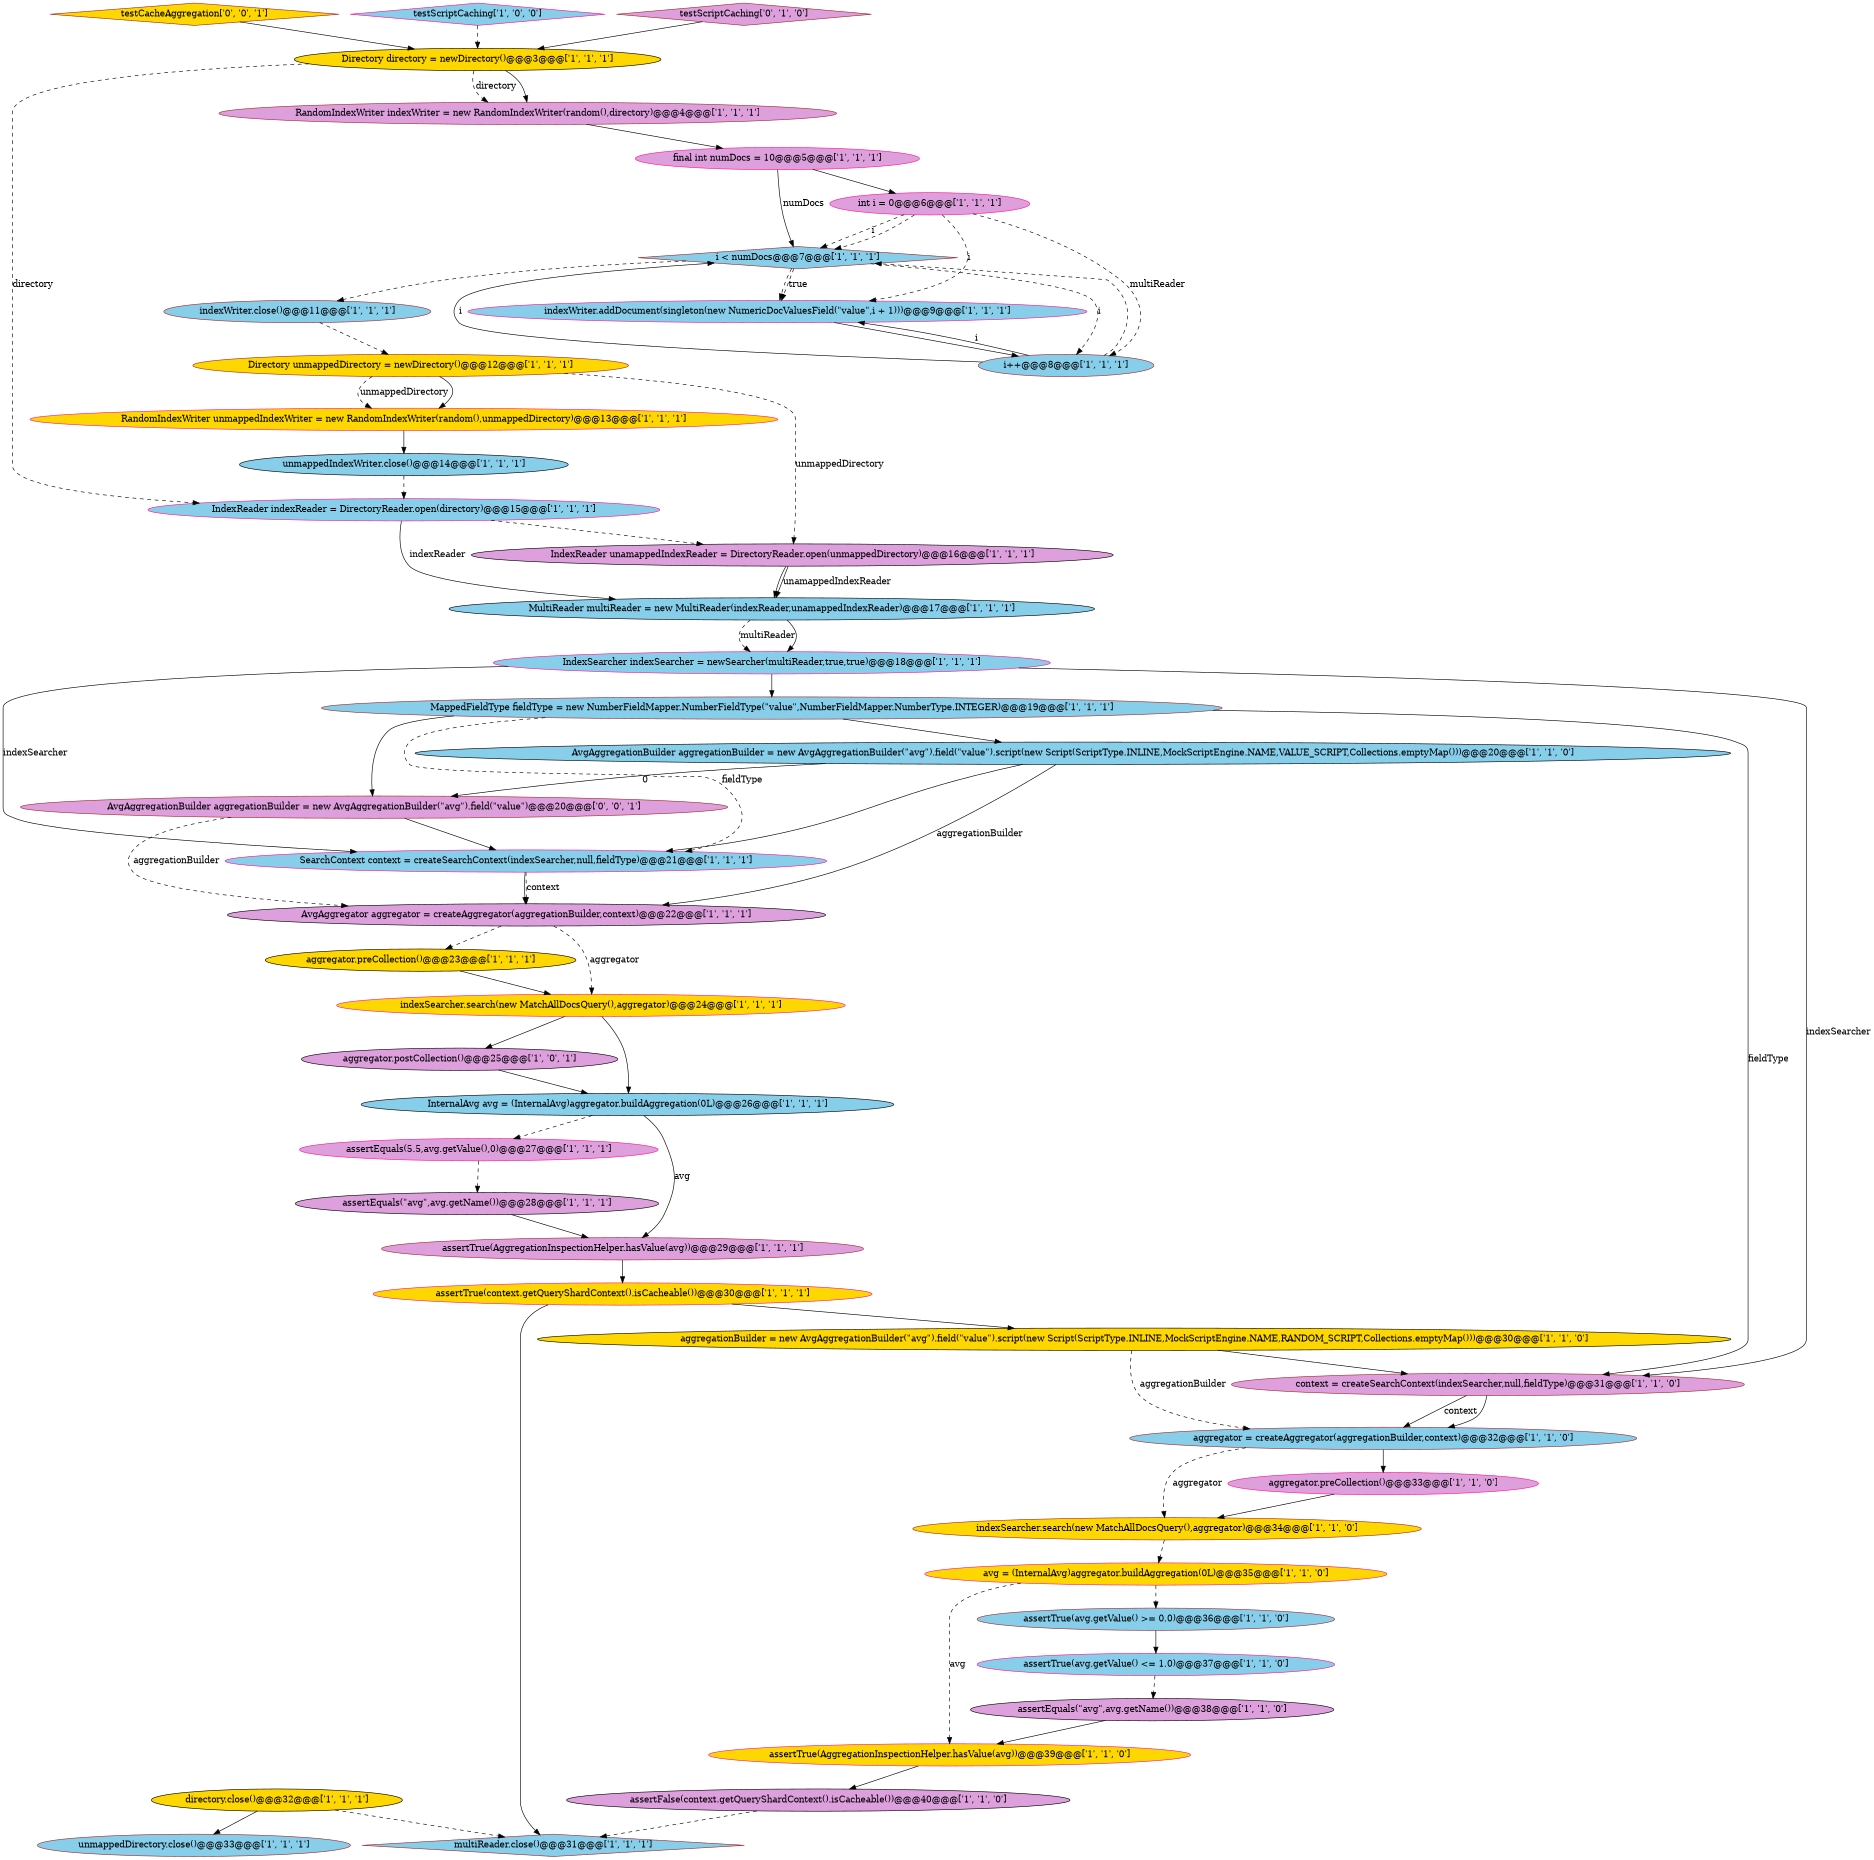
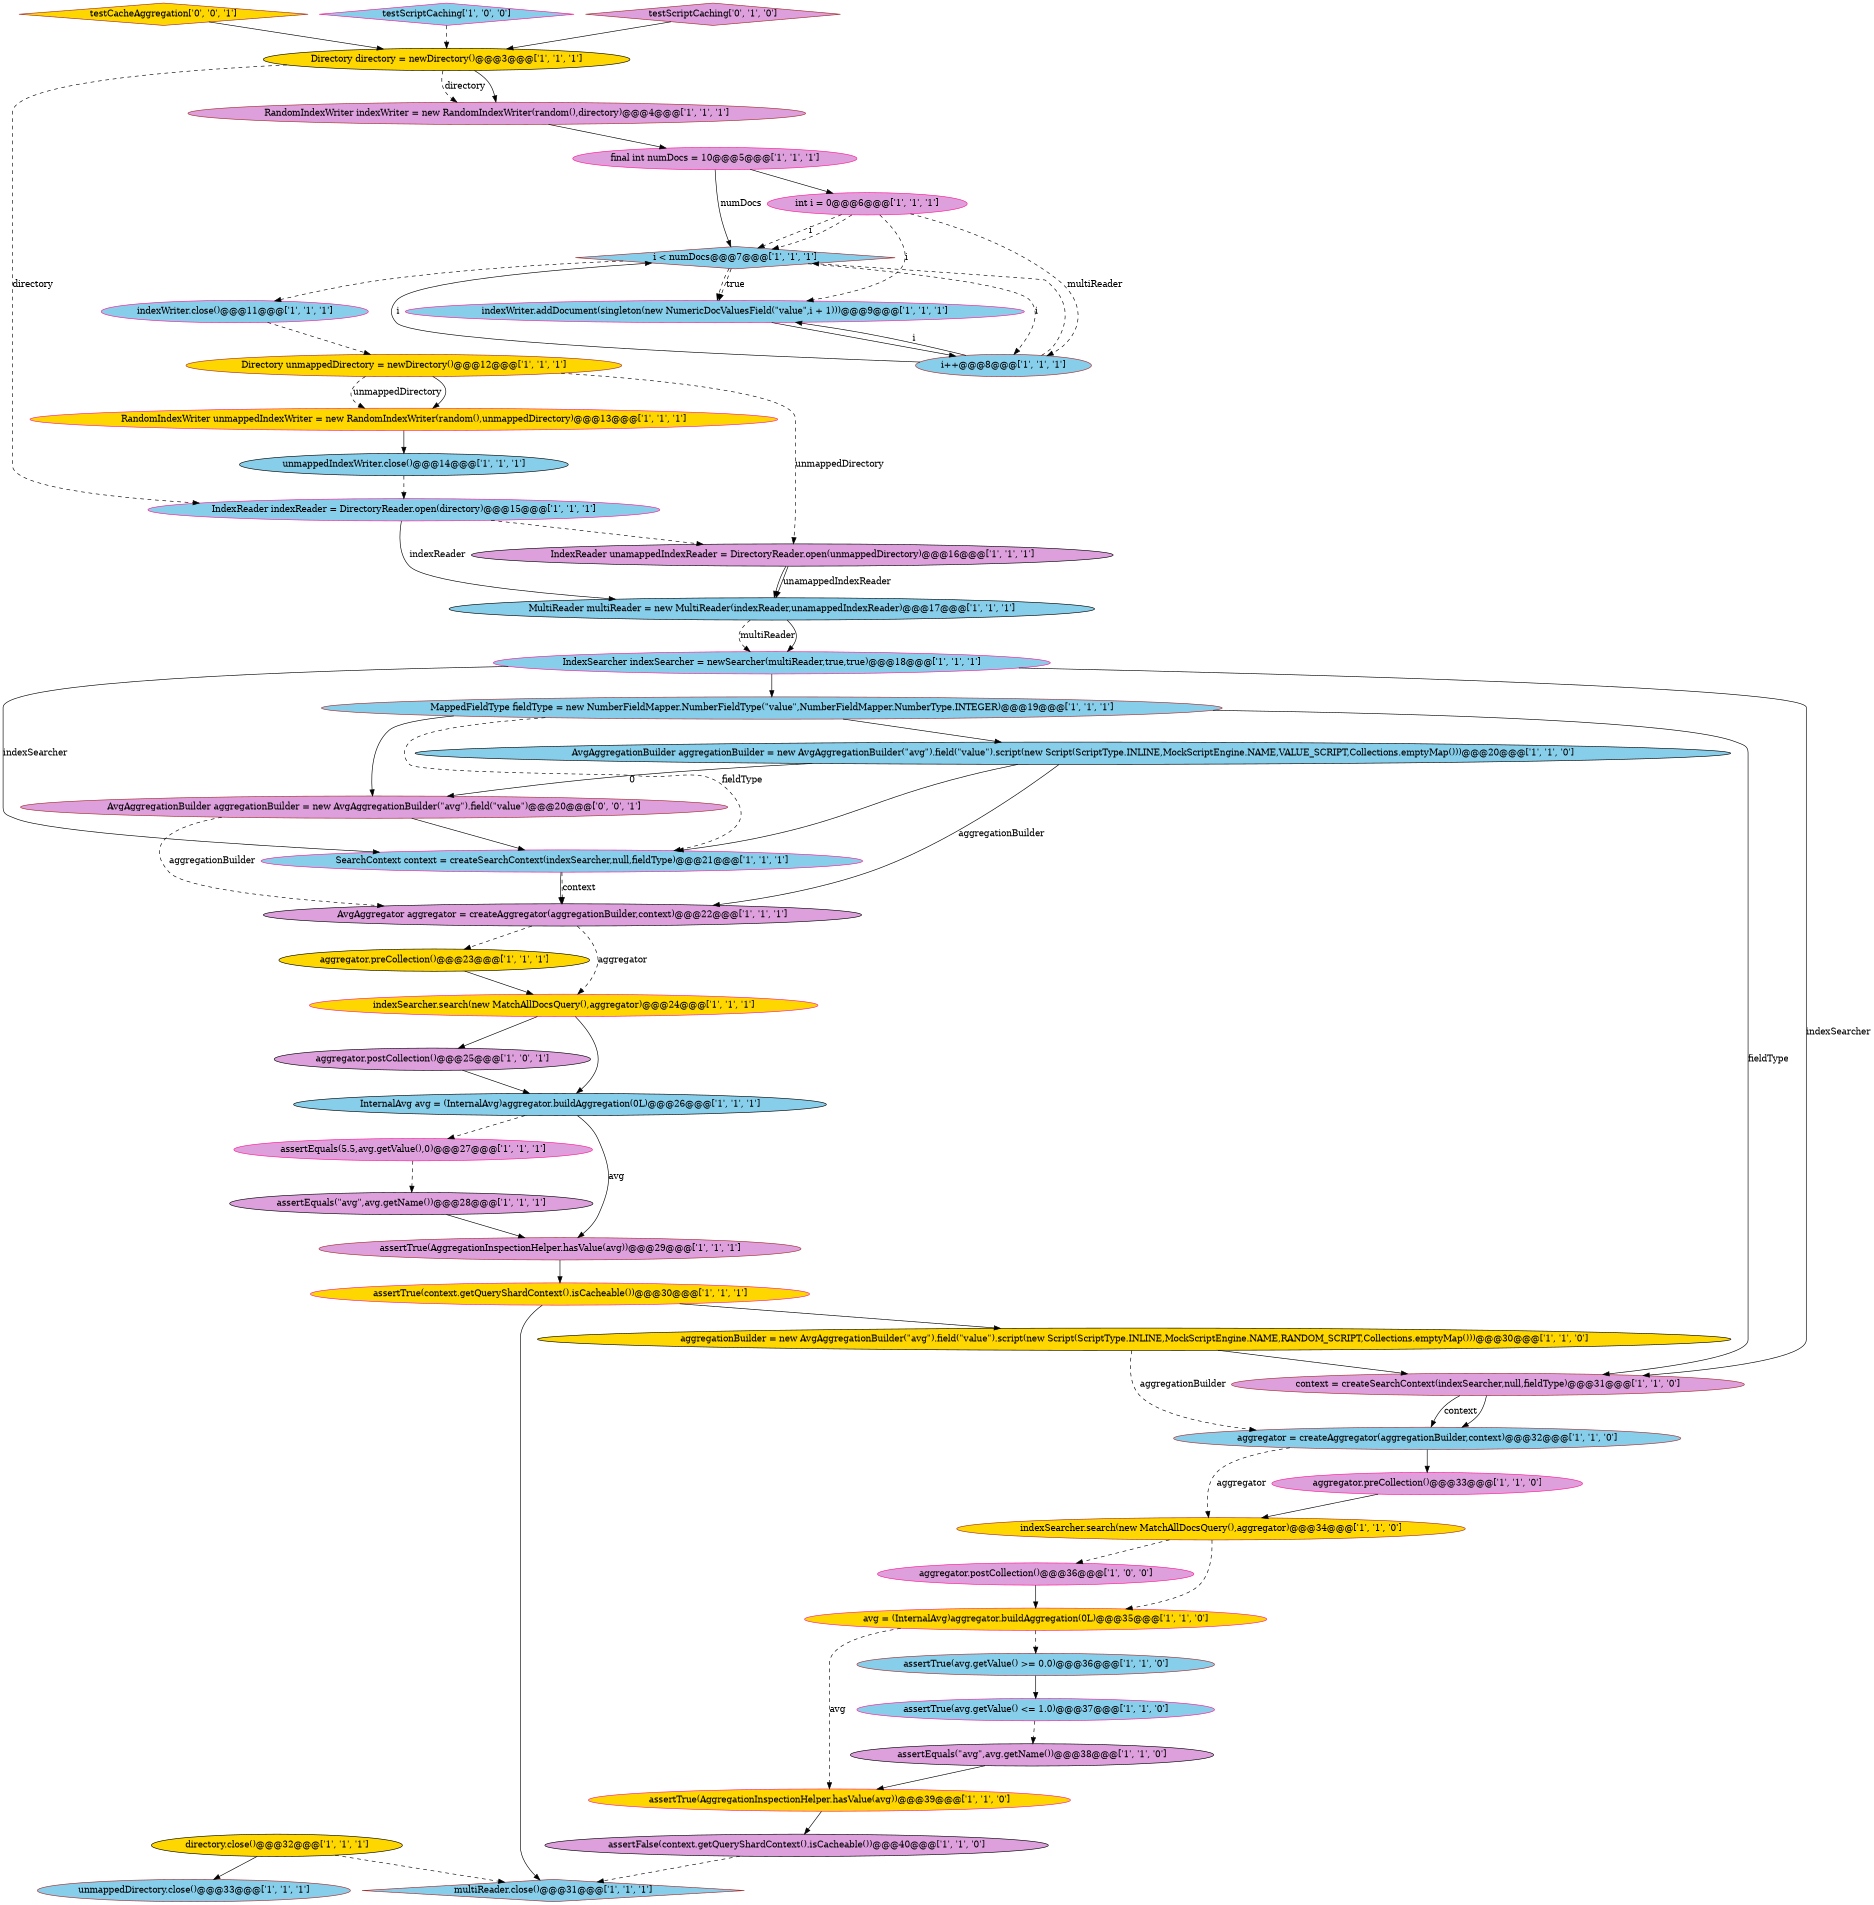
(297, 312) -> (235, 312)
none -> (1036, 1574)
